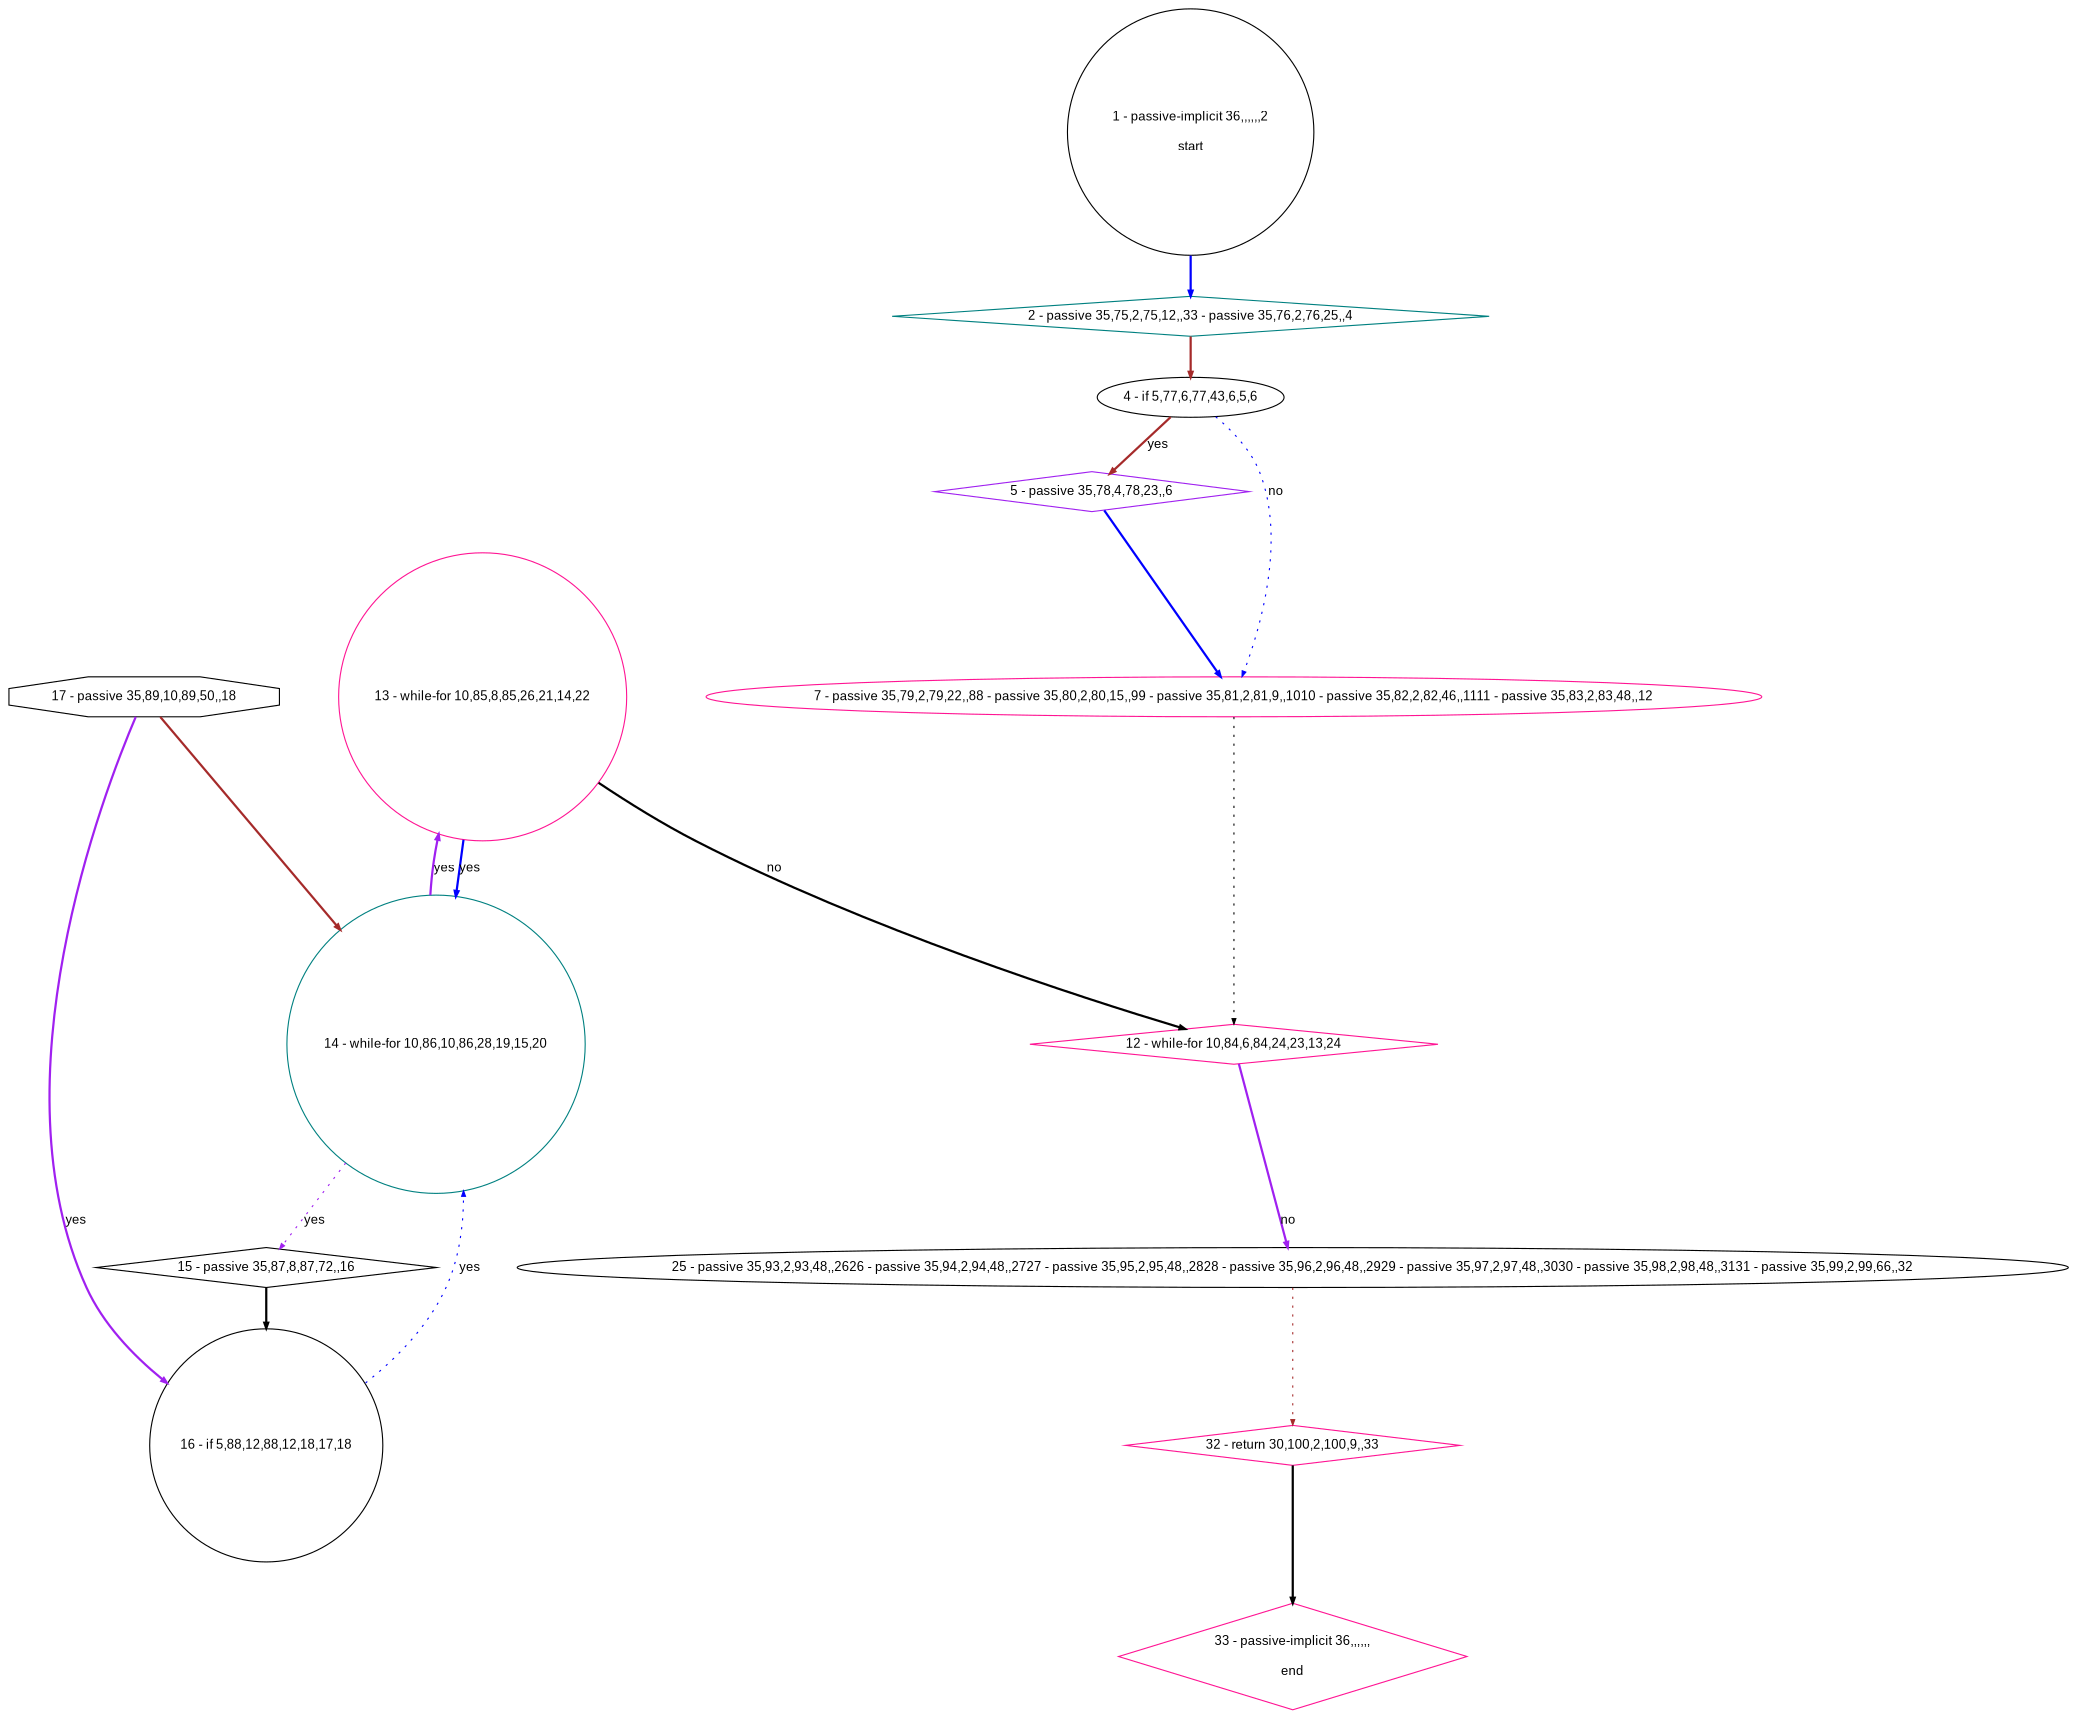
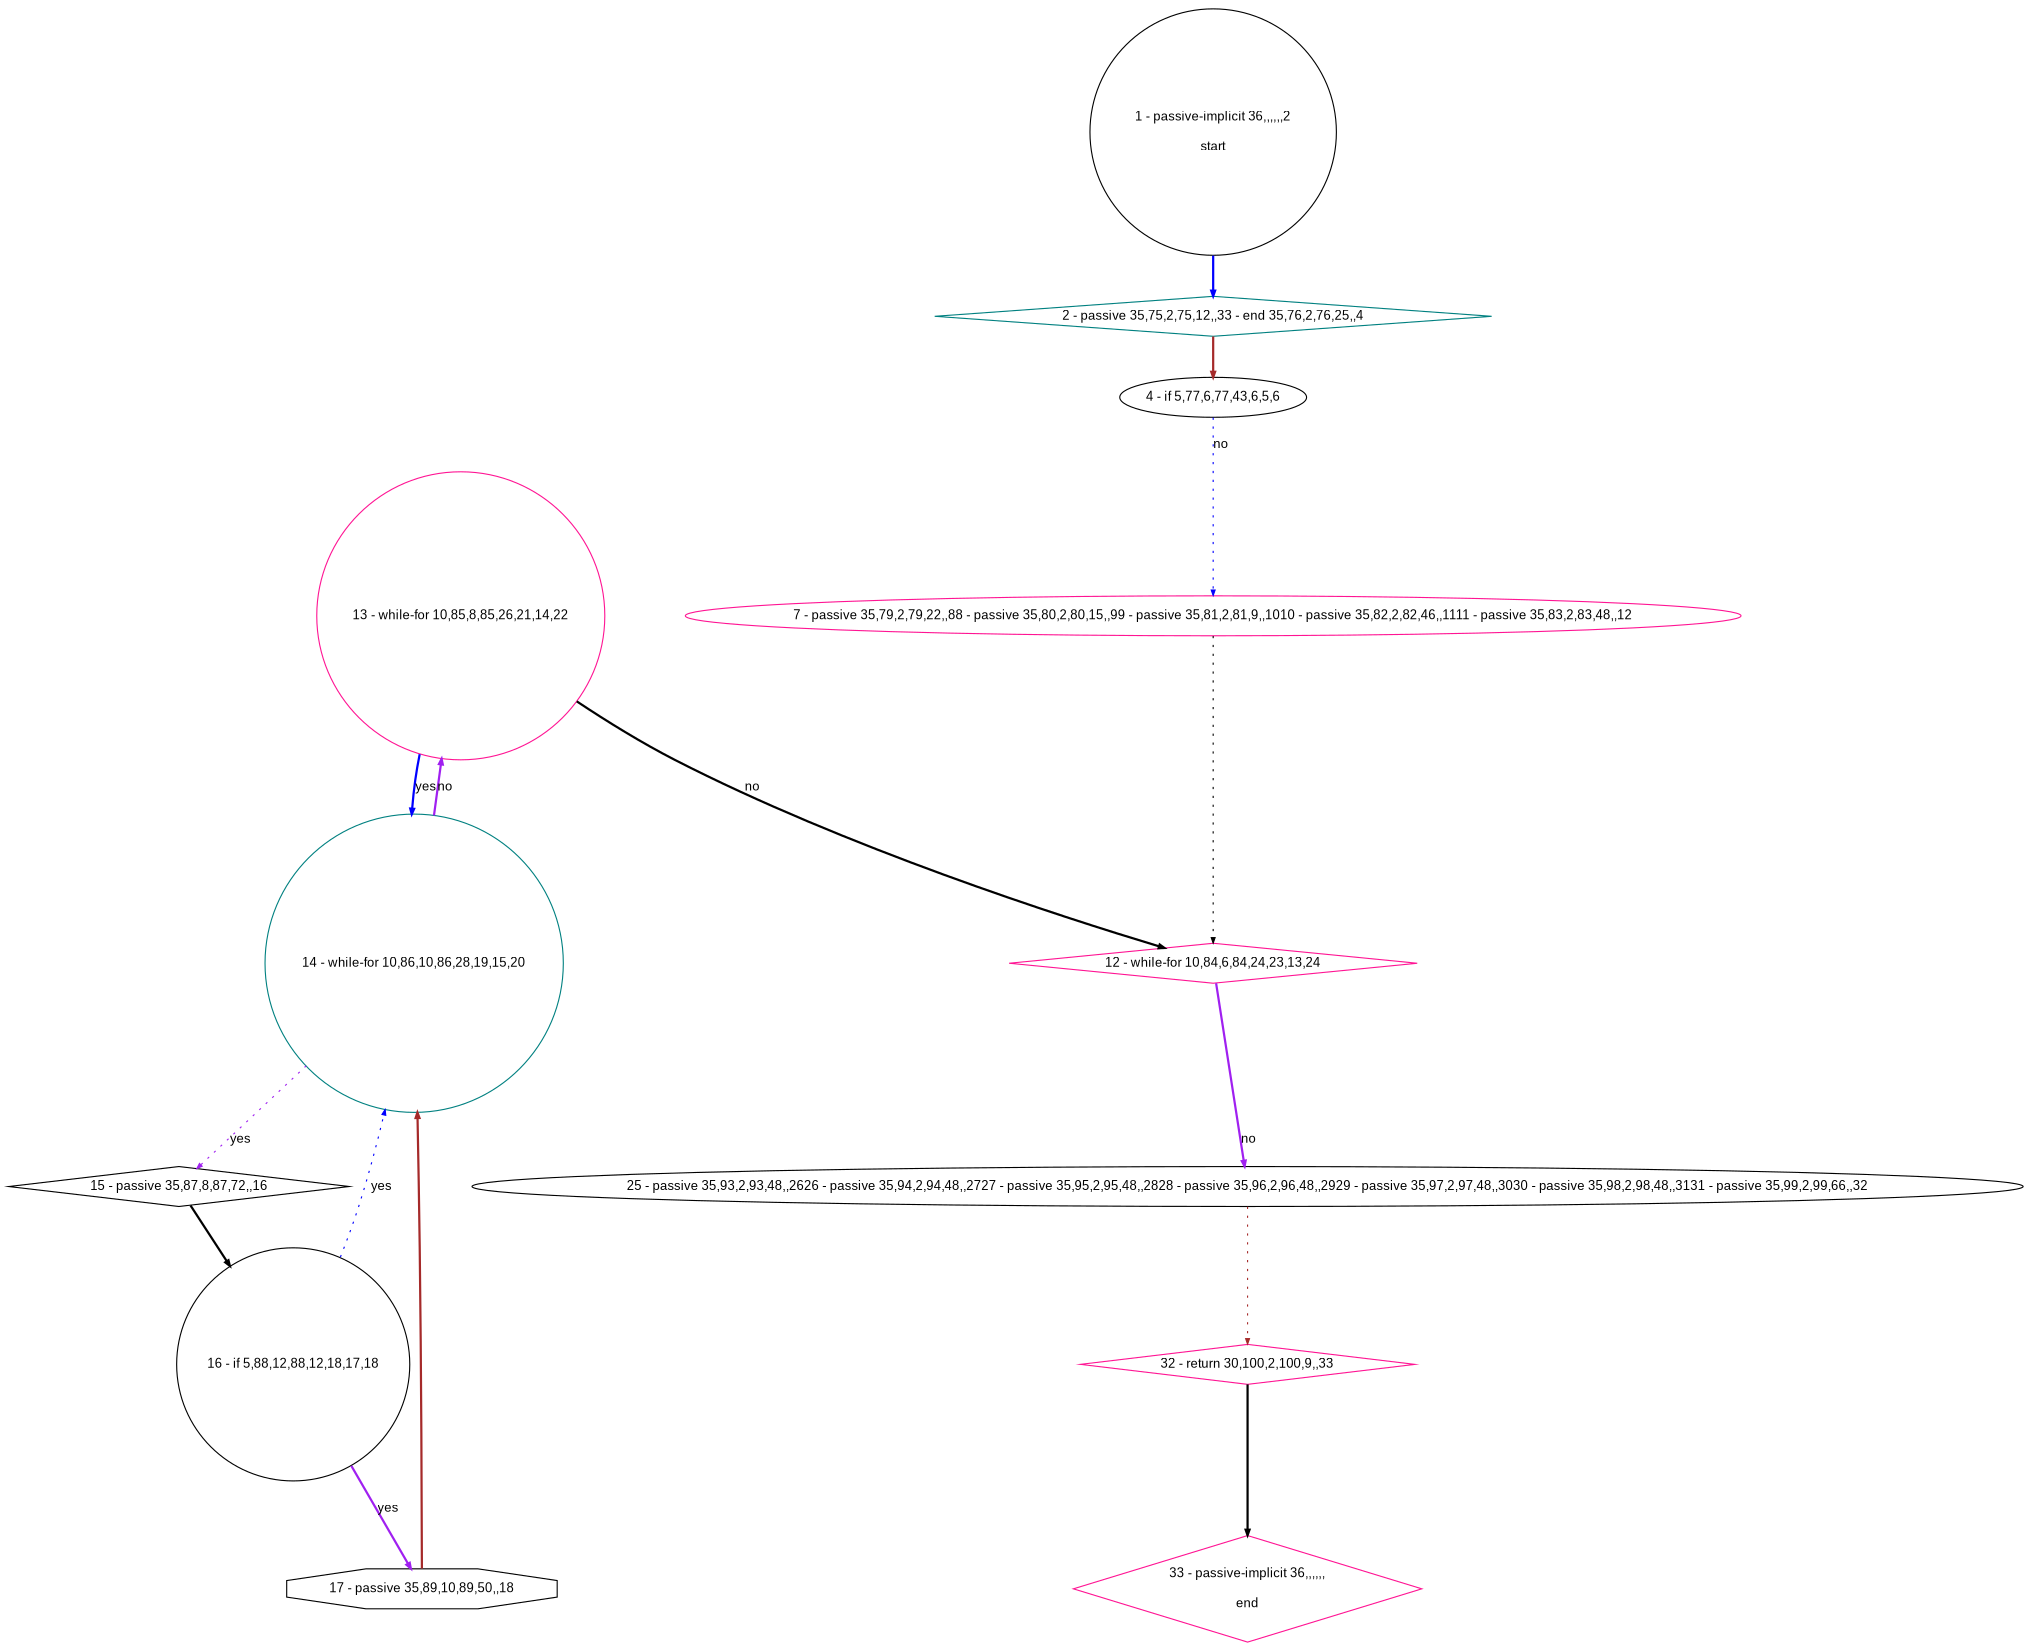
(1191, 316) -> (1213, 316)
(1092, 492) -> none
(444, 868) -> (445, 787)
(52, 1059) -> (380, 1515)
